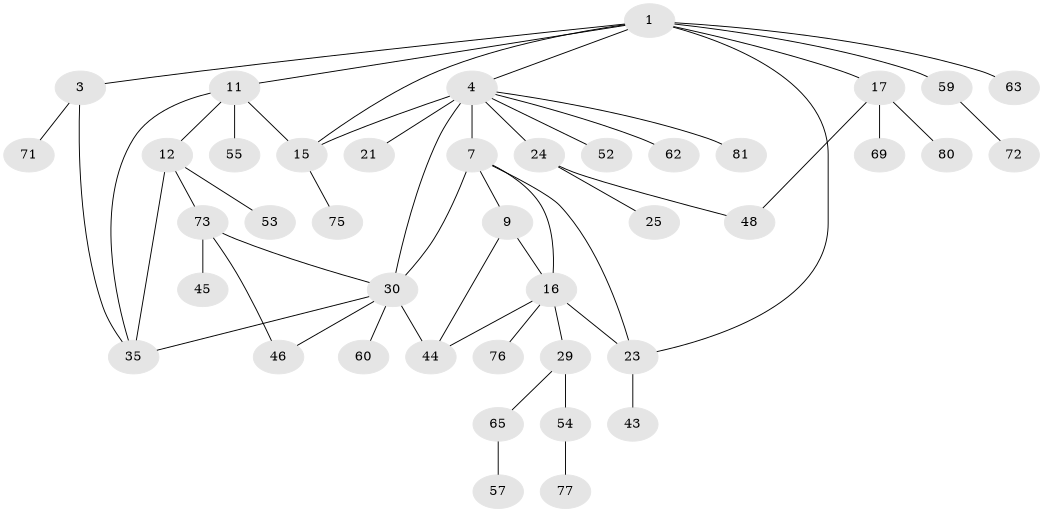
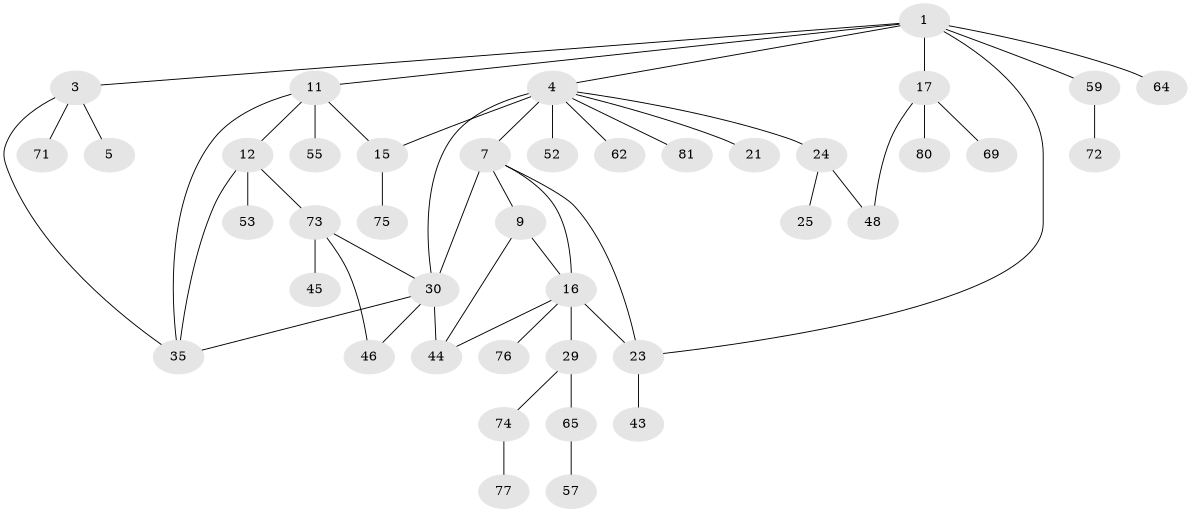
(463, 62) -> none
(1014, 88) -> (1162, 88)
none -> (109, 155)
(364, 357) -> none
(566, 424) -> (504, 424)
